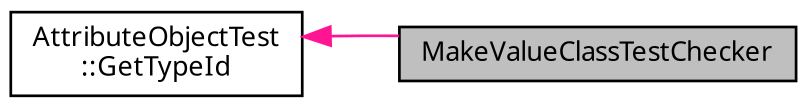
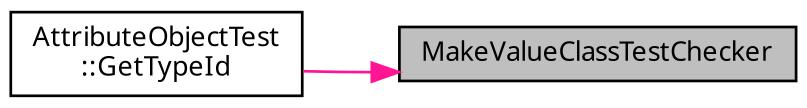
(365, 36) -> (338, 72)
